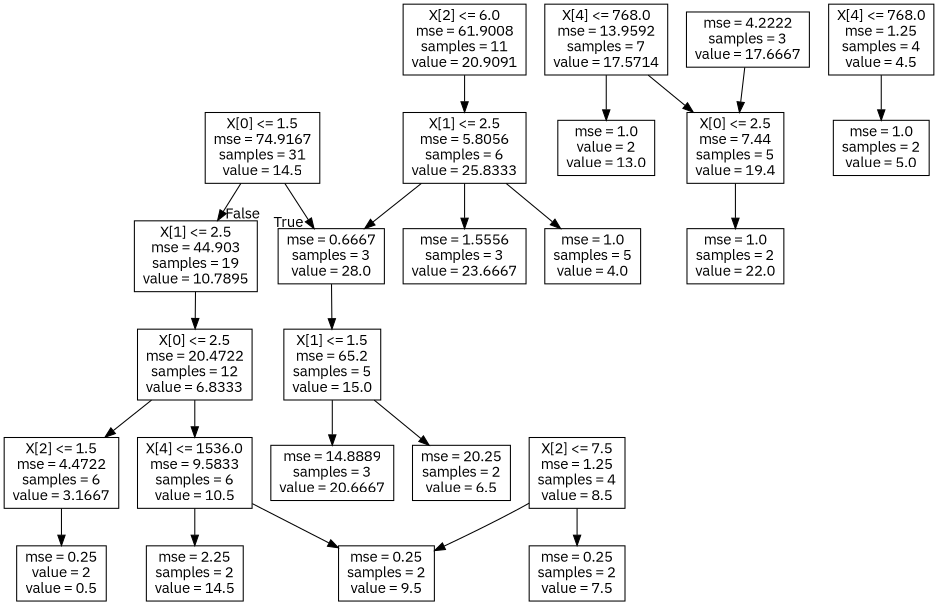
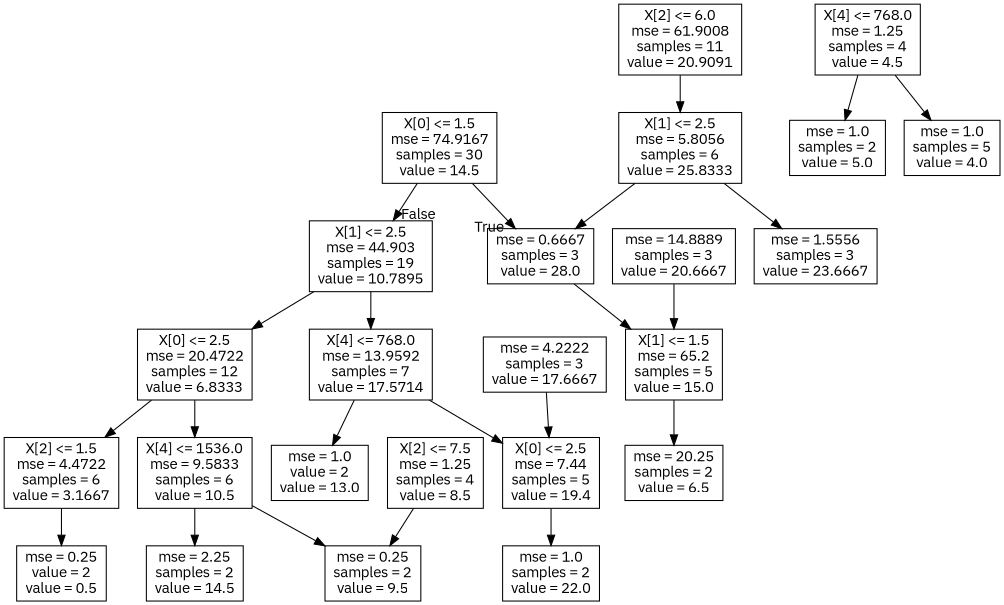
(262, 148) -> (440, 148)
(529, 203) -> (910, 94)
none -> (371, 305)
(332, 417) -> (674, 301)
(577, 573) -> none
